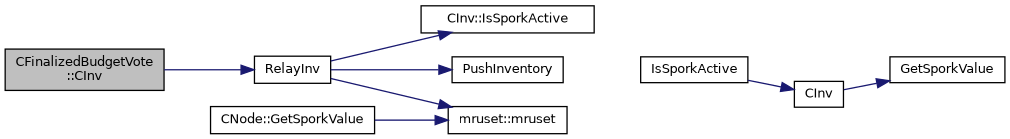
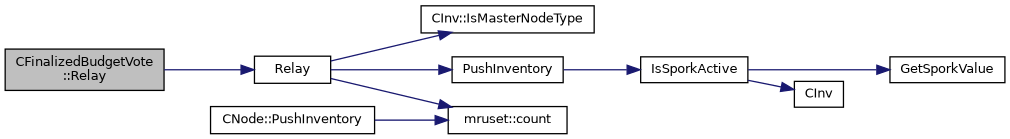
(508, 19) -> (508, 19)
(85, 70) -> (85, 70)
(293, 70) -> (293, 70)
none -> (595, 70)
(860, 86) -> (812, 70)
(293, 120) -> (293, 120)
(508, 120) -> (508, 120)
